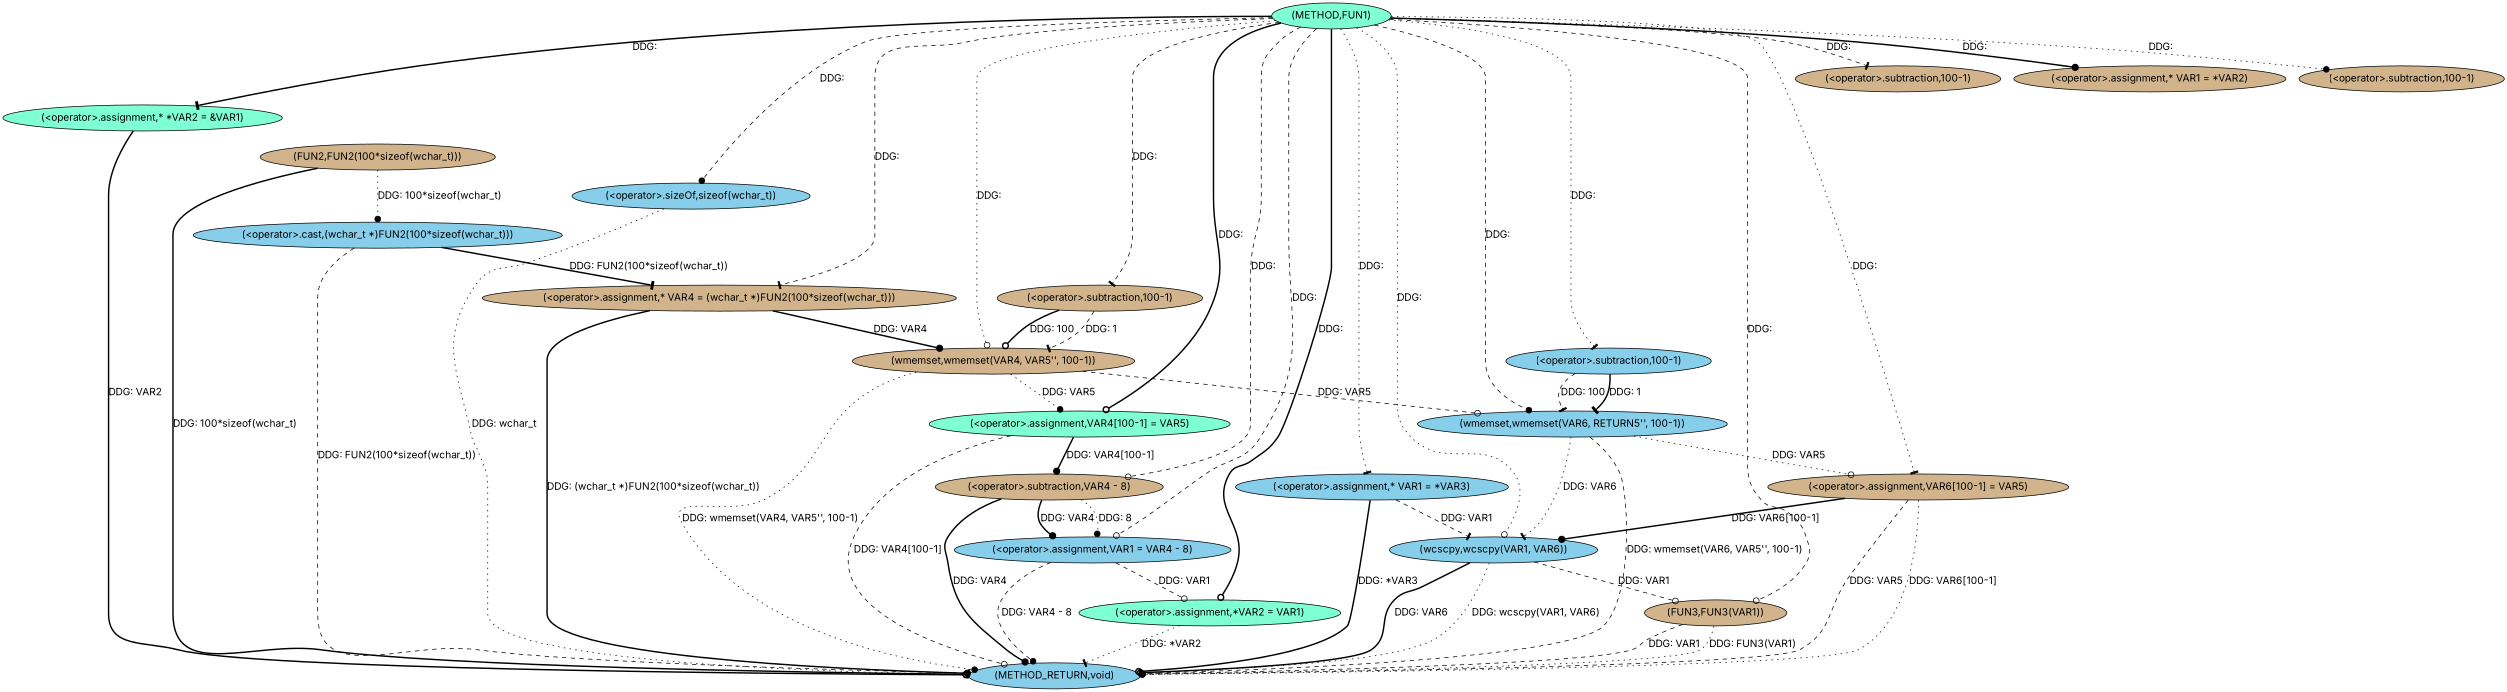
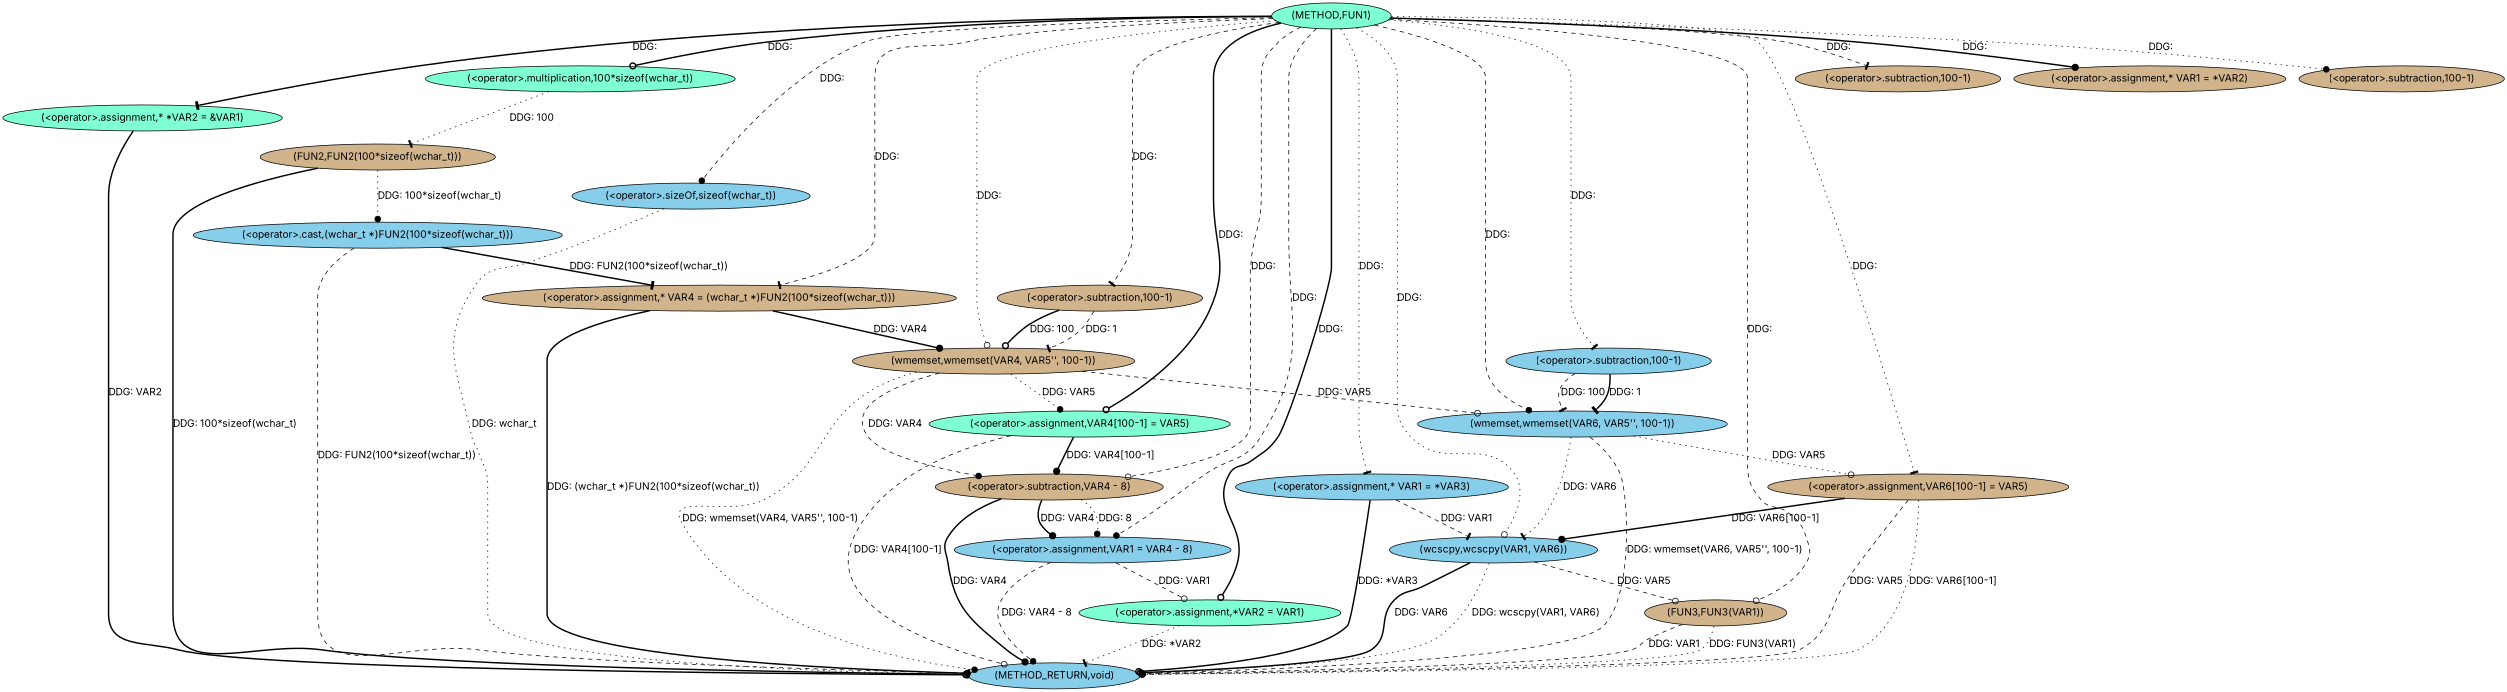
none -> (580, 79)
(1292, 318) -> (1292, 318)
(1572, 424) -> (1572, 424)
none -> (869, 438)
(1644, 581) -> (1644, 581)
